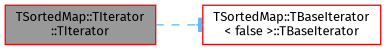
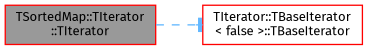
(292, 25) -> (283, 25)
